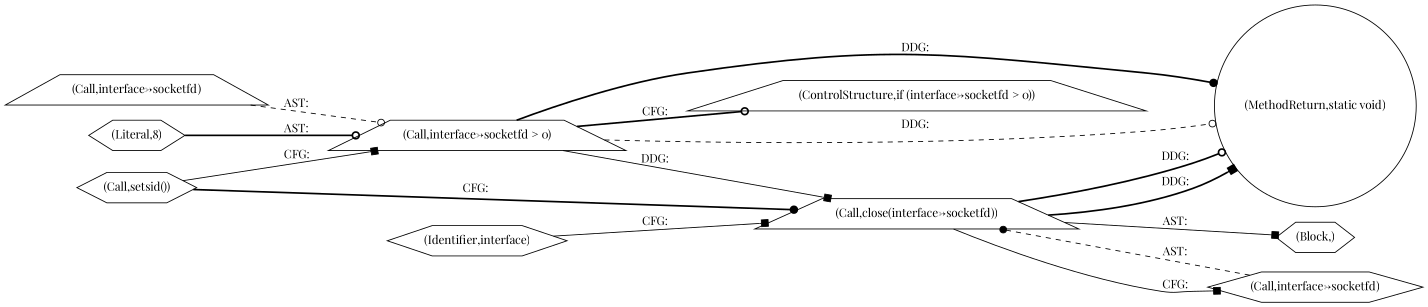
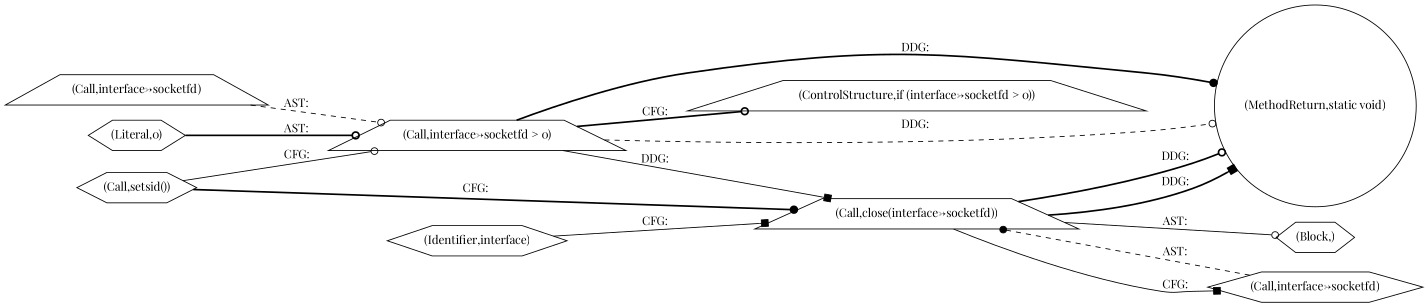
(137, 135) -> (137, 135)
(276, 166) -> (277, 166)
(1167, 229) -> (1168, 229)
